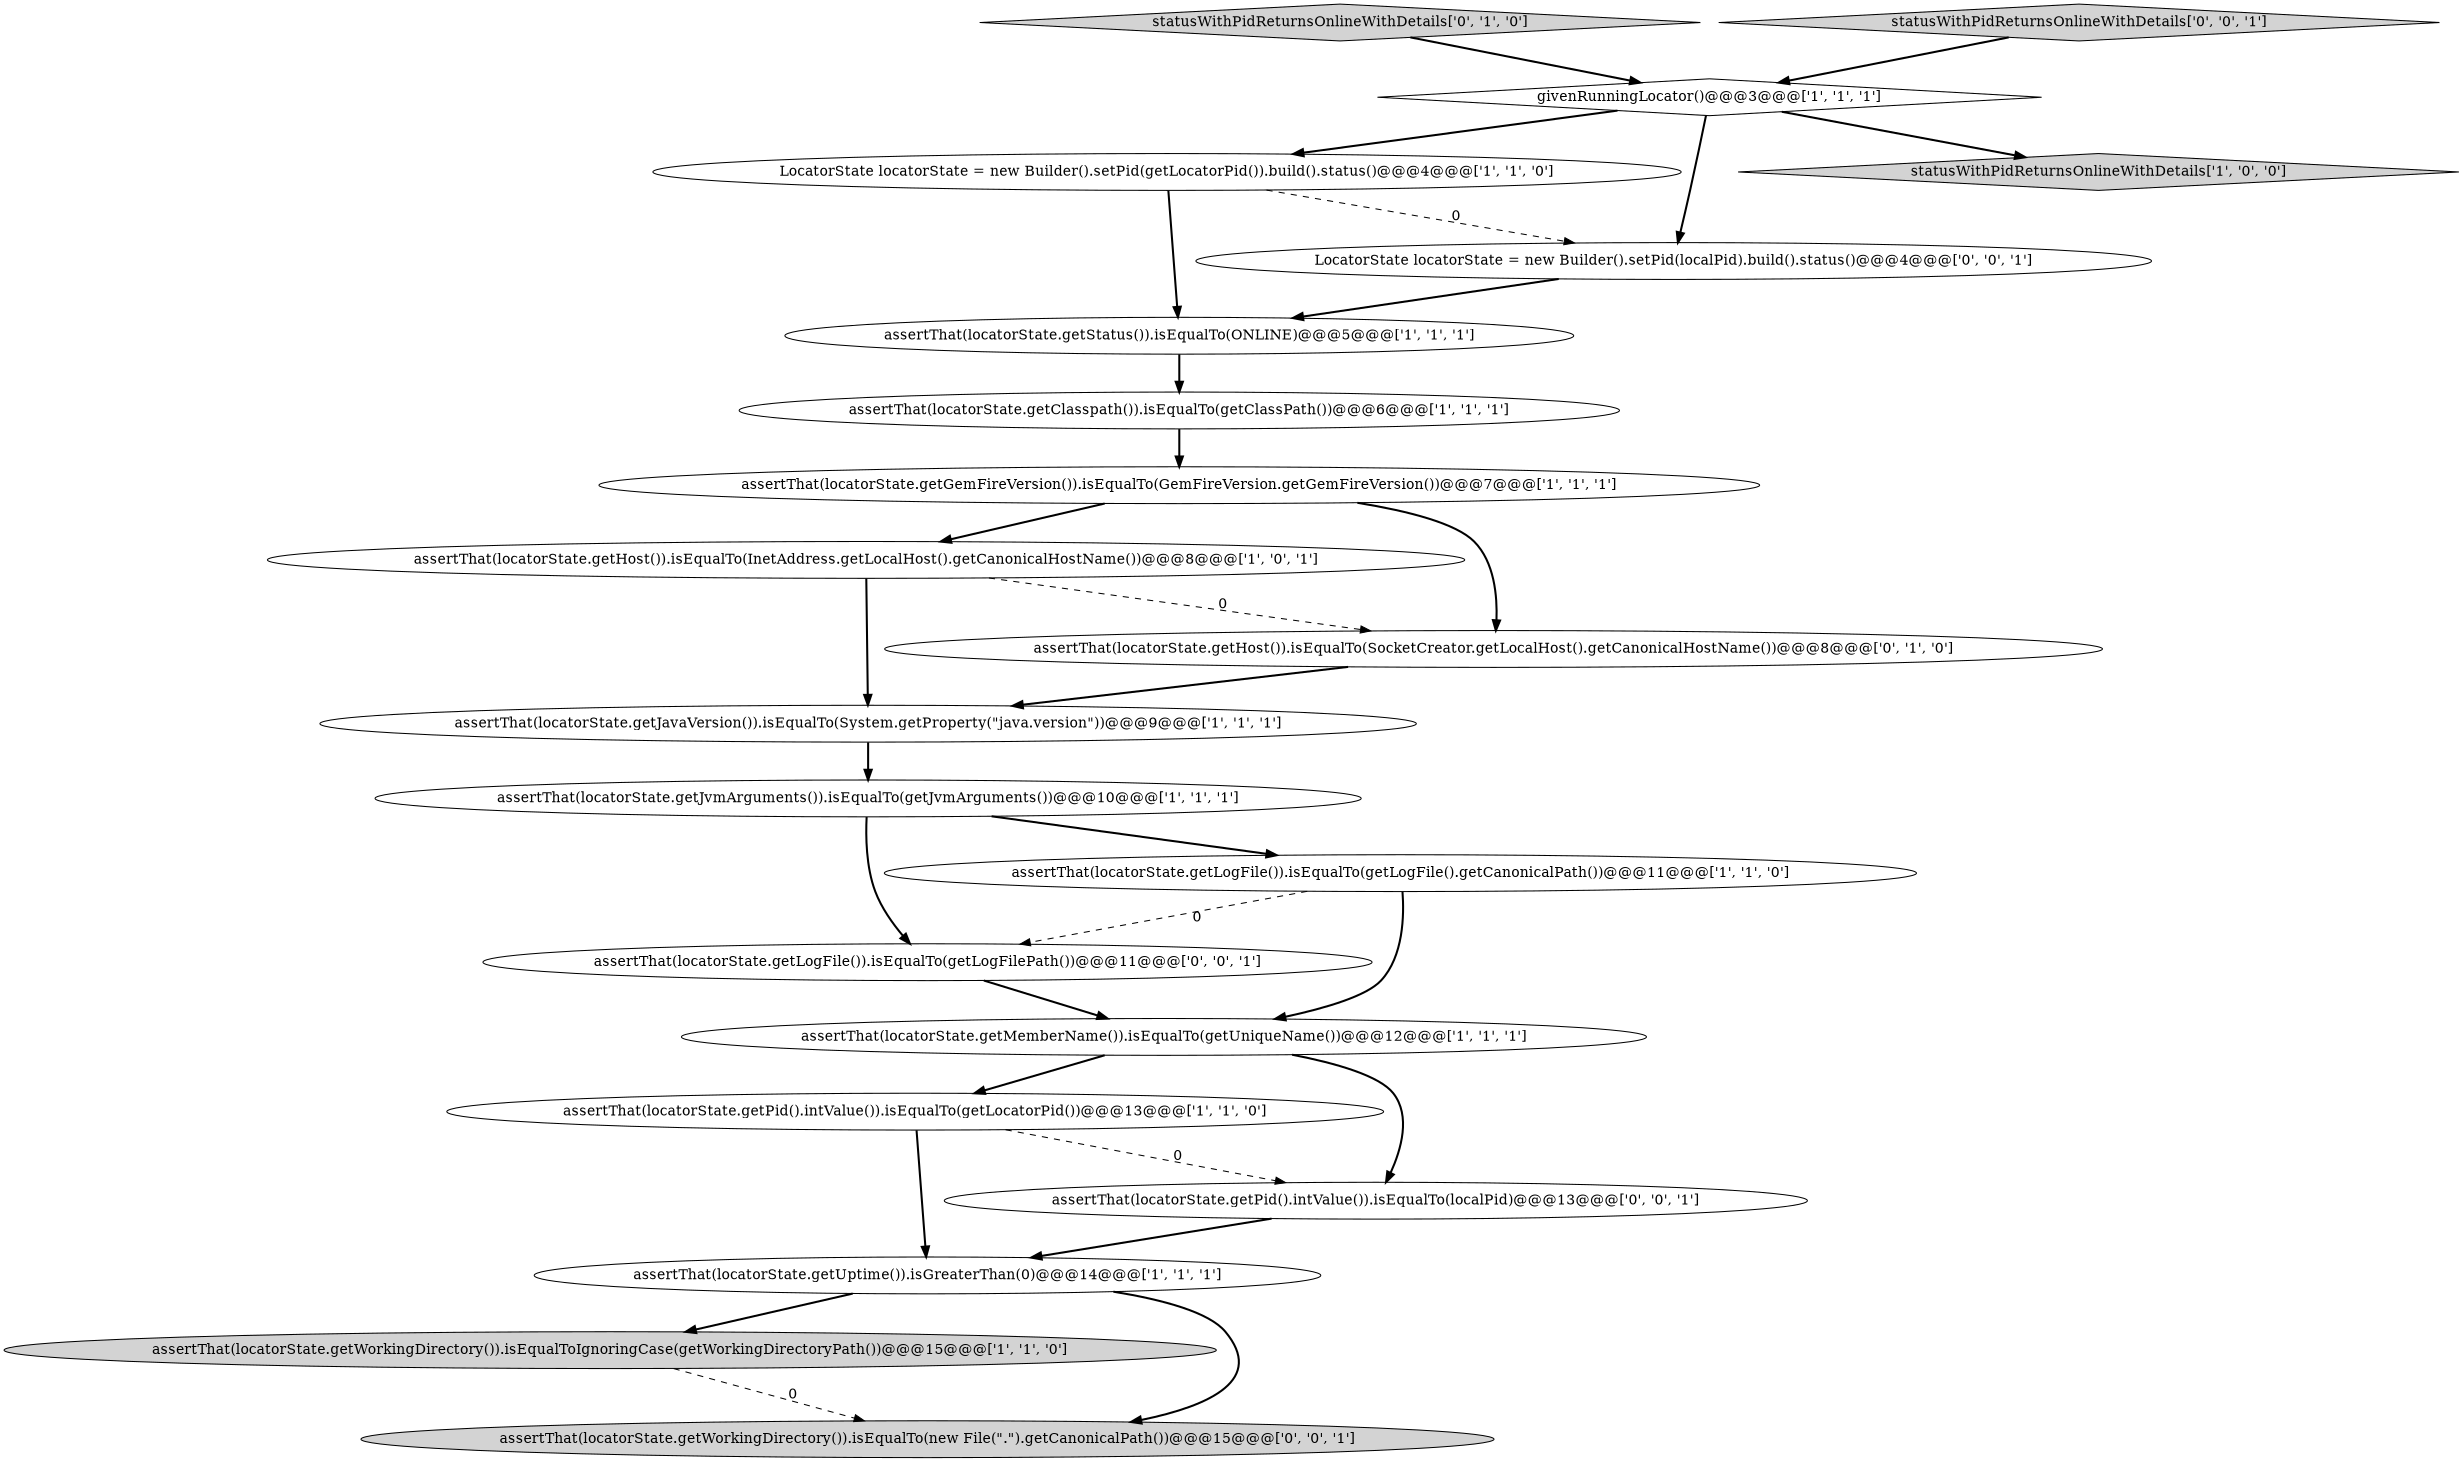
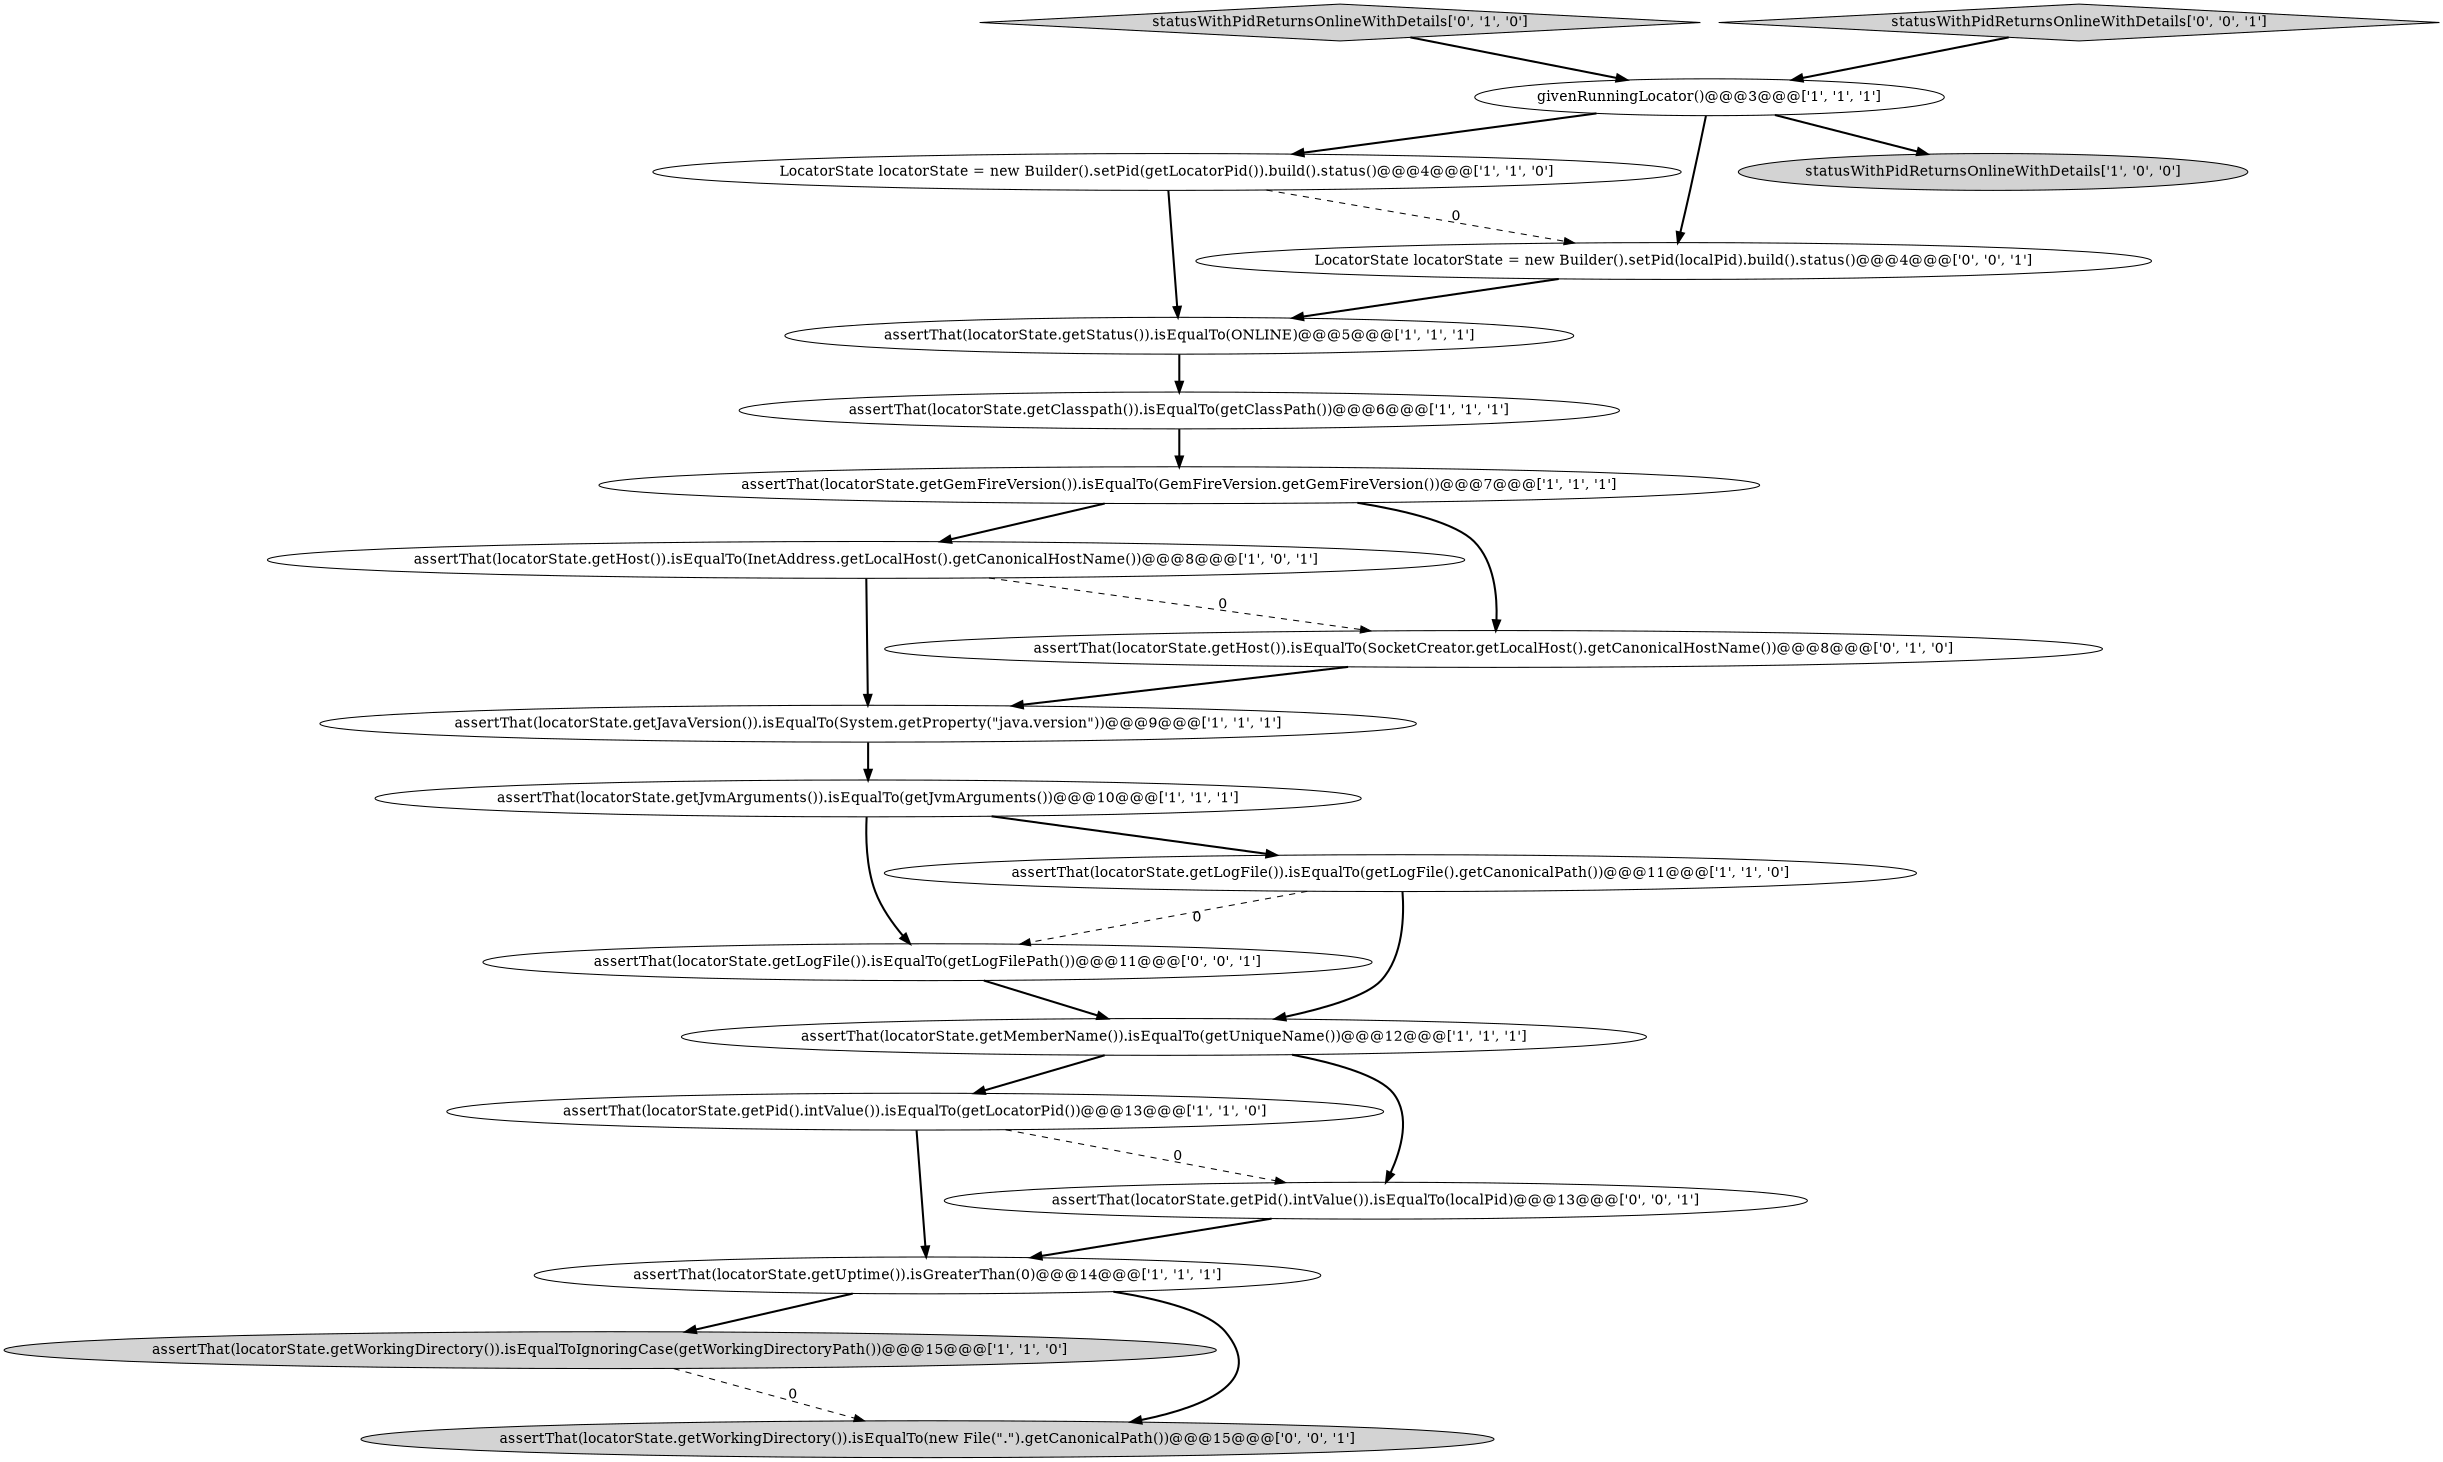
(1710, 97) -> (1710, 97)
(2099, 172) -> (1993, 172)
